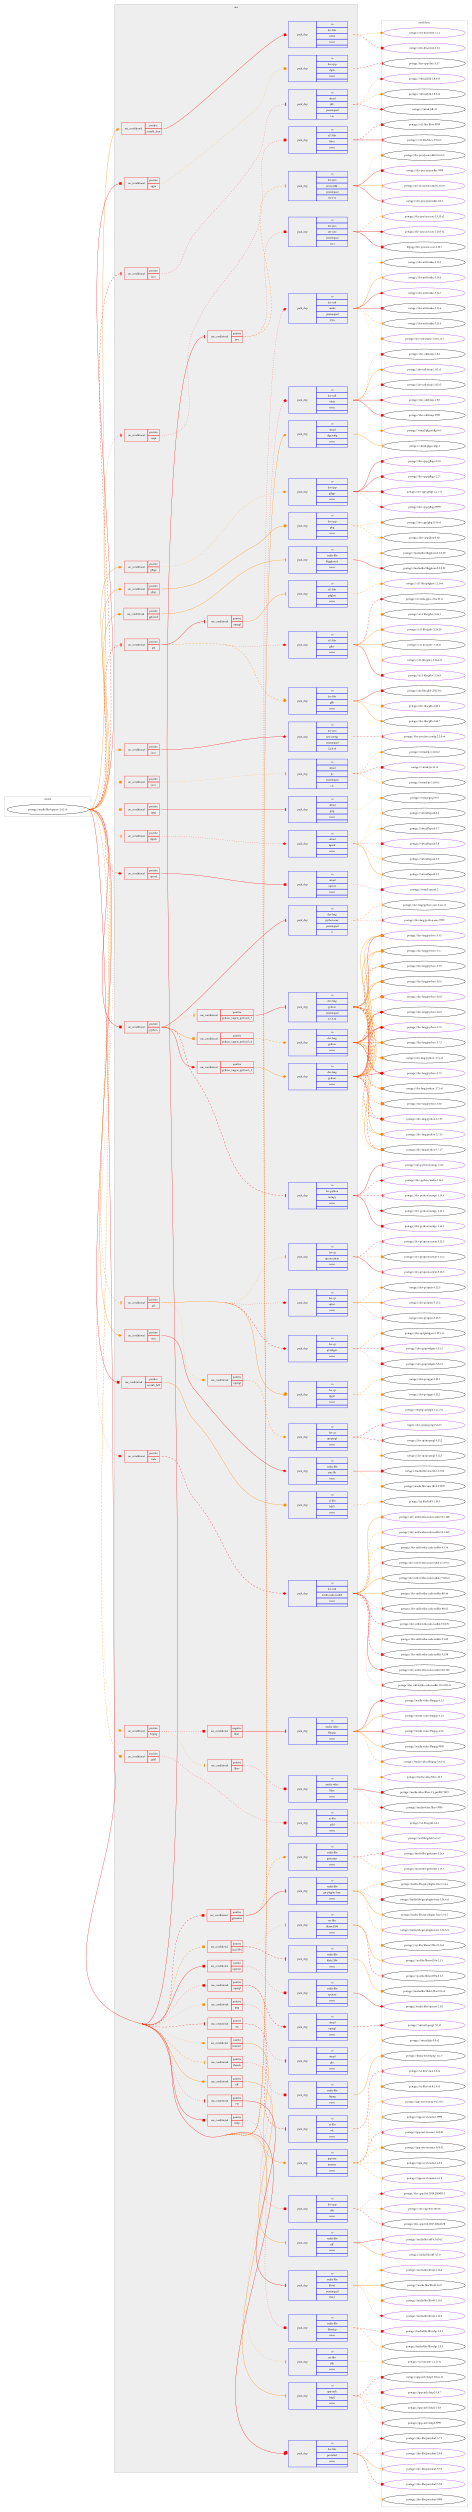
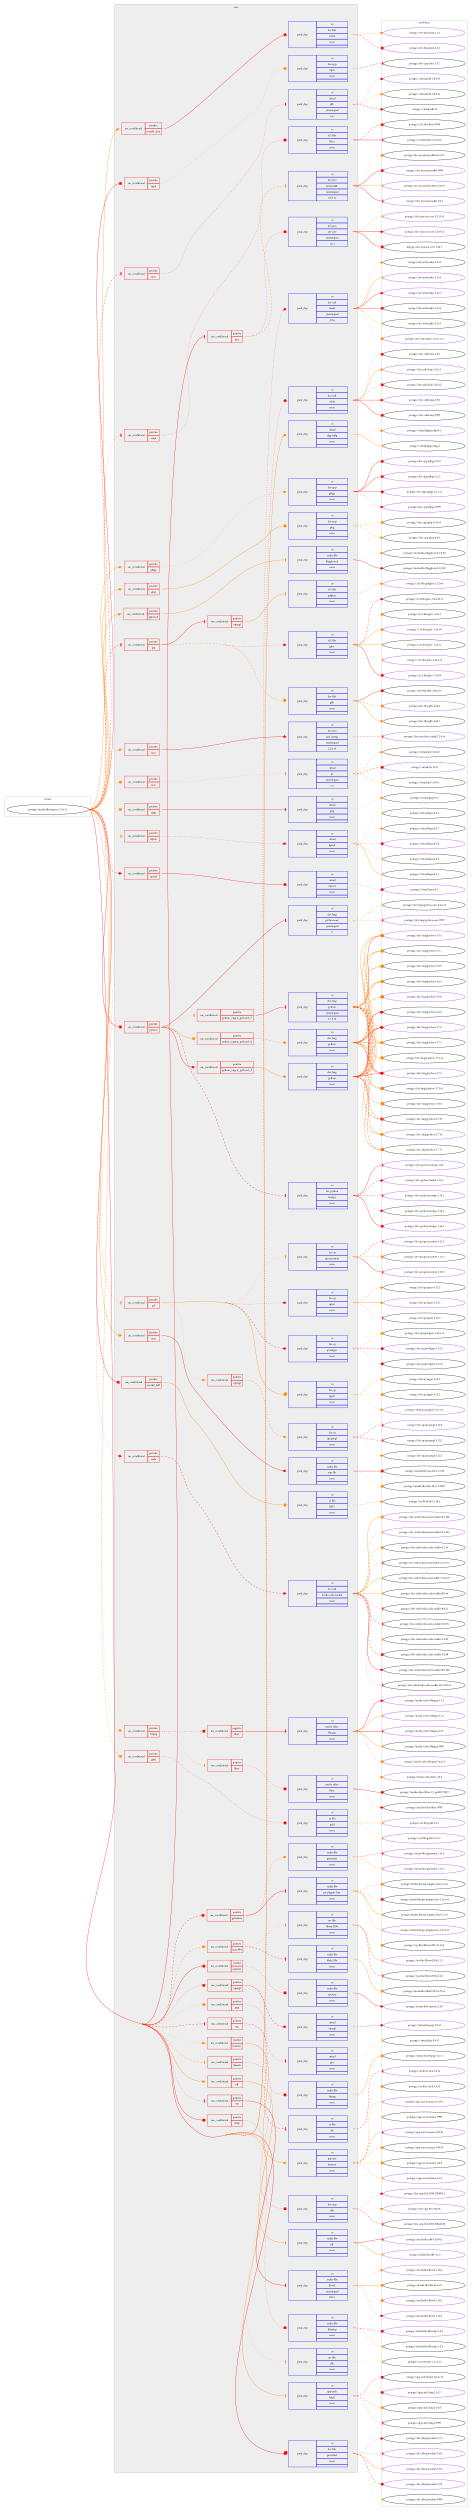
(424, 1119) -> (424, 1119)
(424, 1425) -> (424, 1425)
